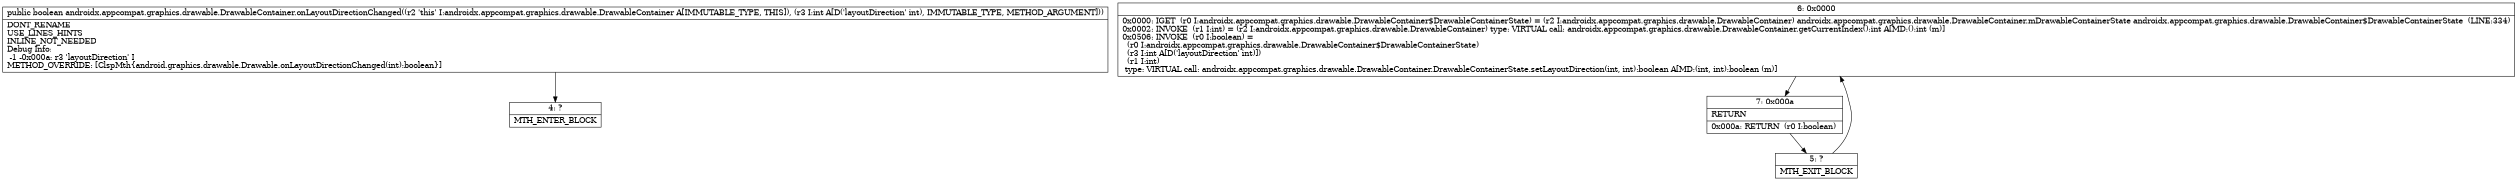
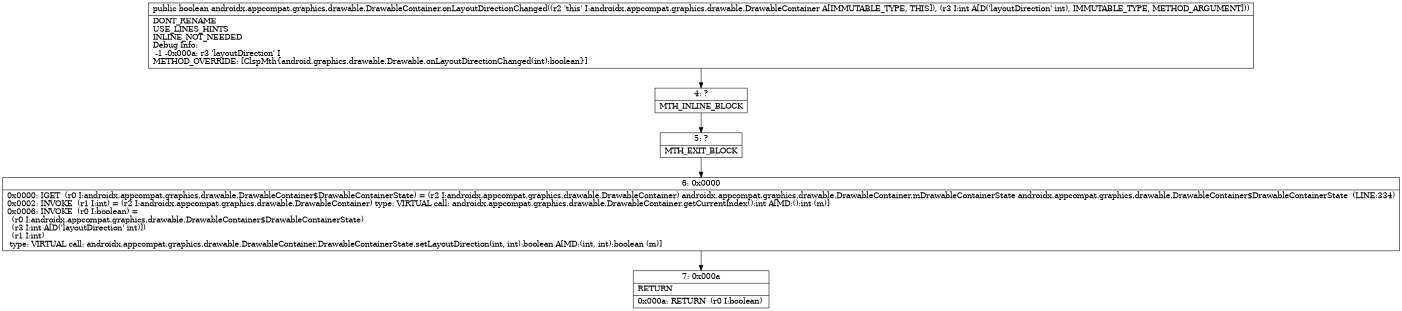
(1189, 37) -> (74, 212)
(555, 121) -> (701, 106)
(1796, 141) -> (701, 120)
